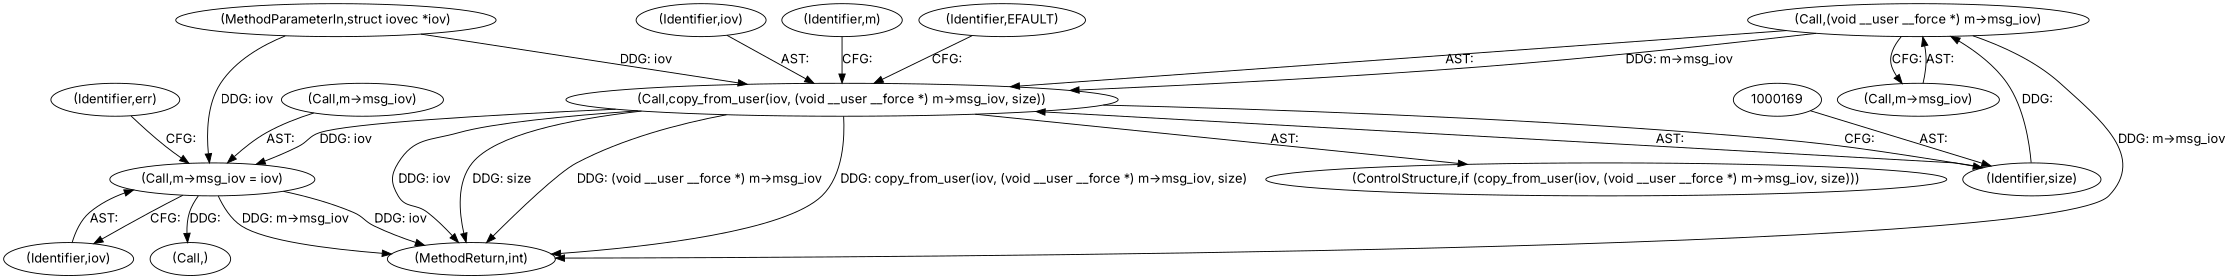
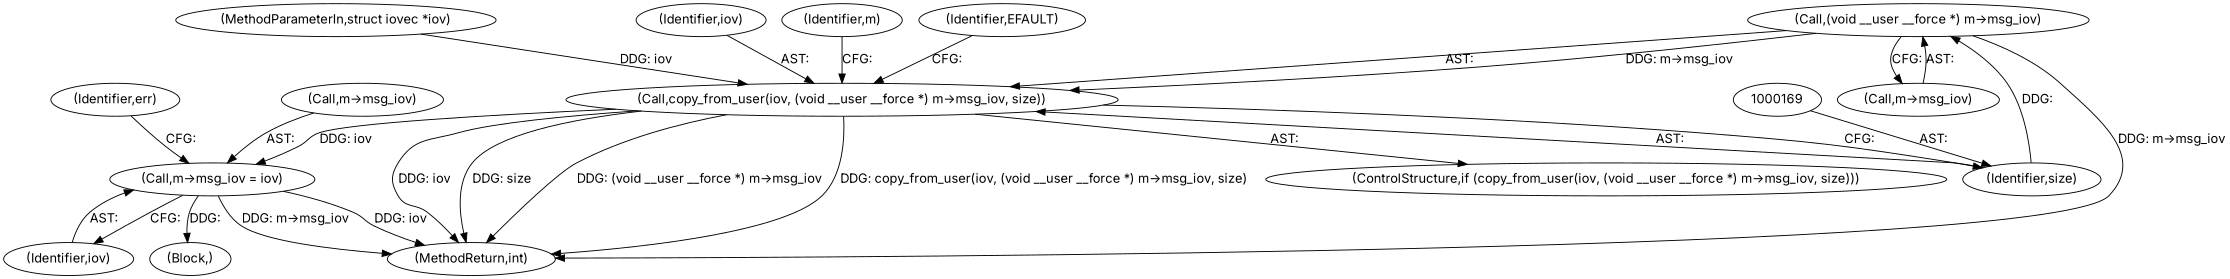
(223, 80) -> none
(190, 259) -> (190, 259)
